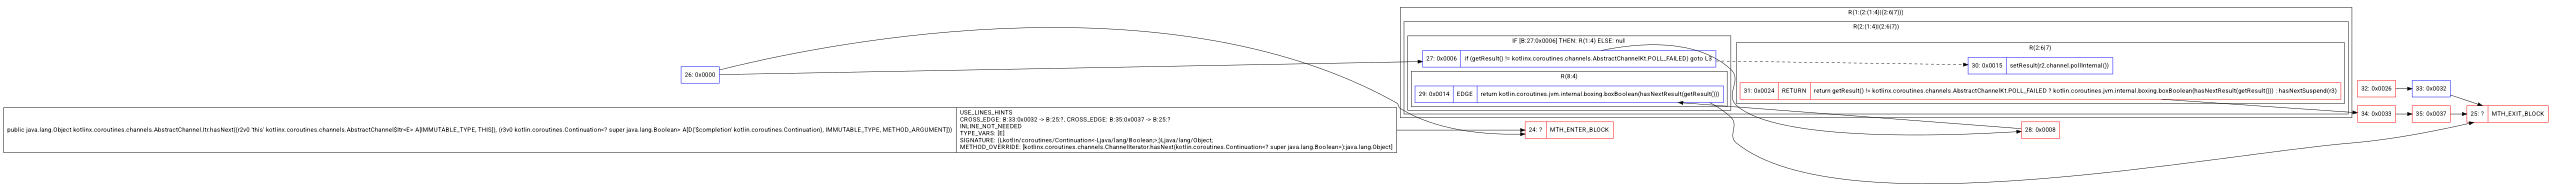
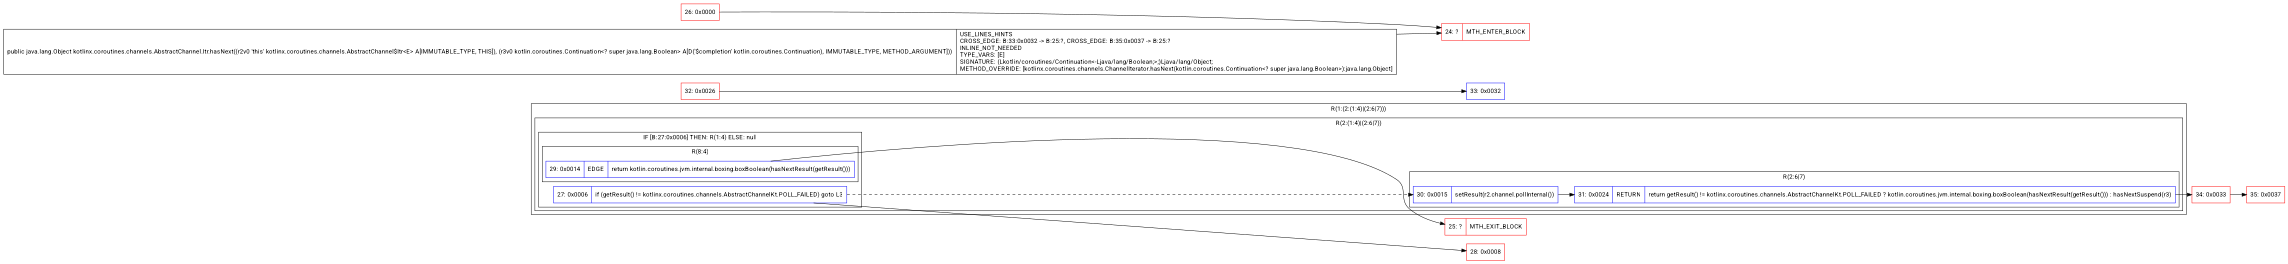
(1069, 68) -> none
(700, 75) -> (700, 12)
(2040, 91) -> (1875, 195)
(2464, 100) -> none
(2456, 114) -> none
(1920, 121) -> none
none -> (1564, 195)
